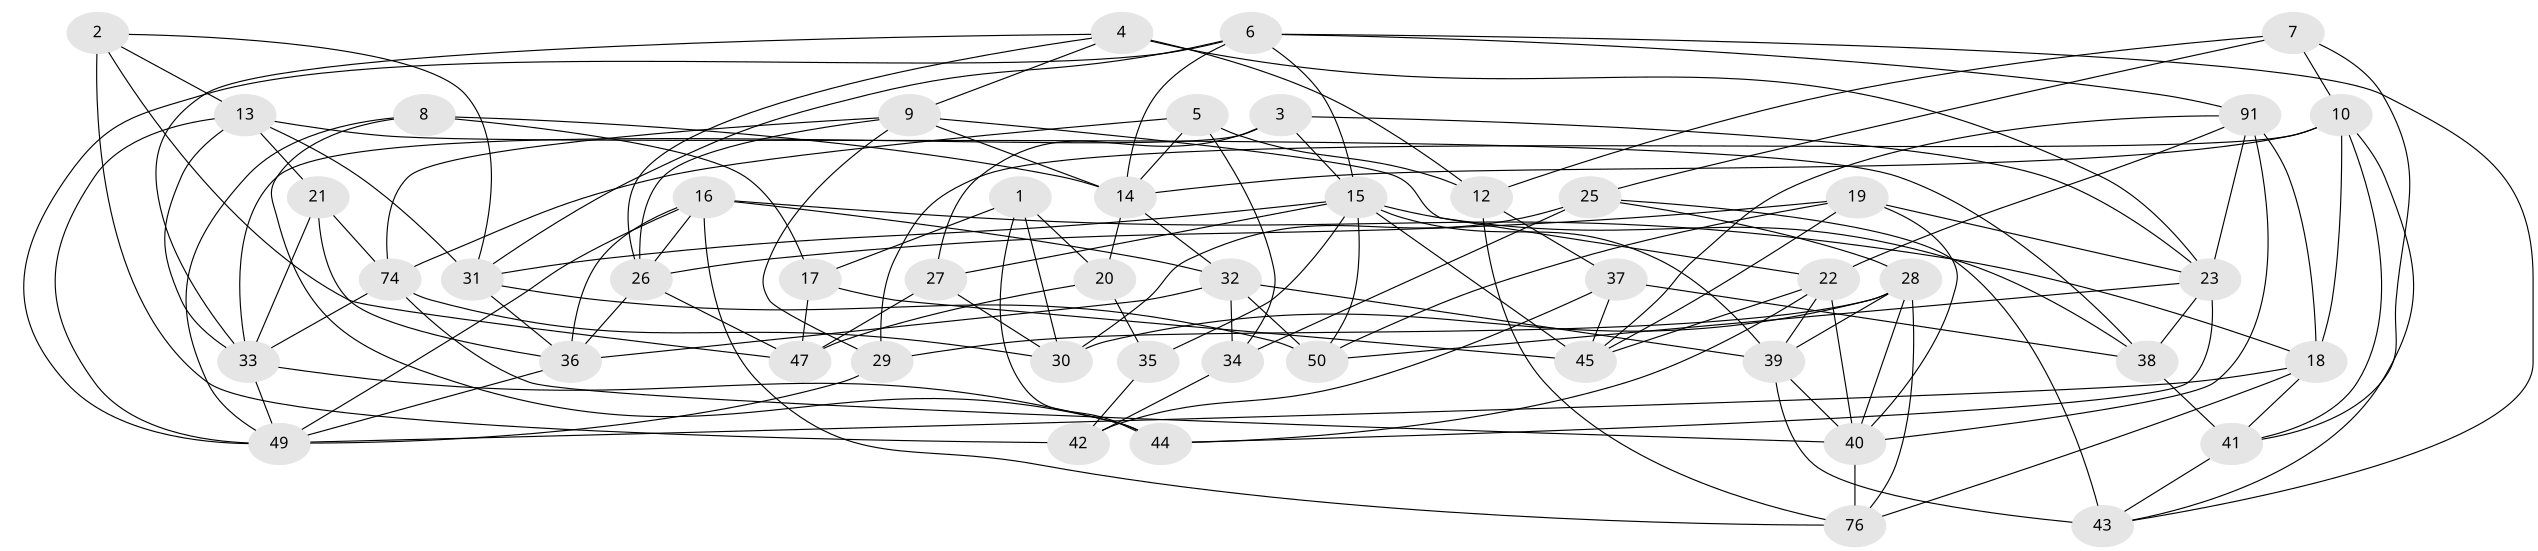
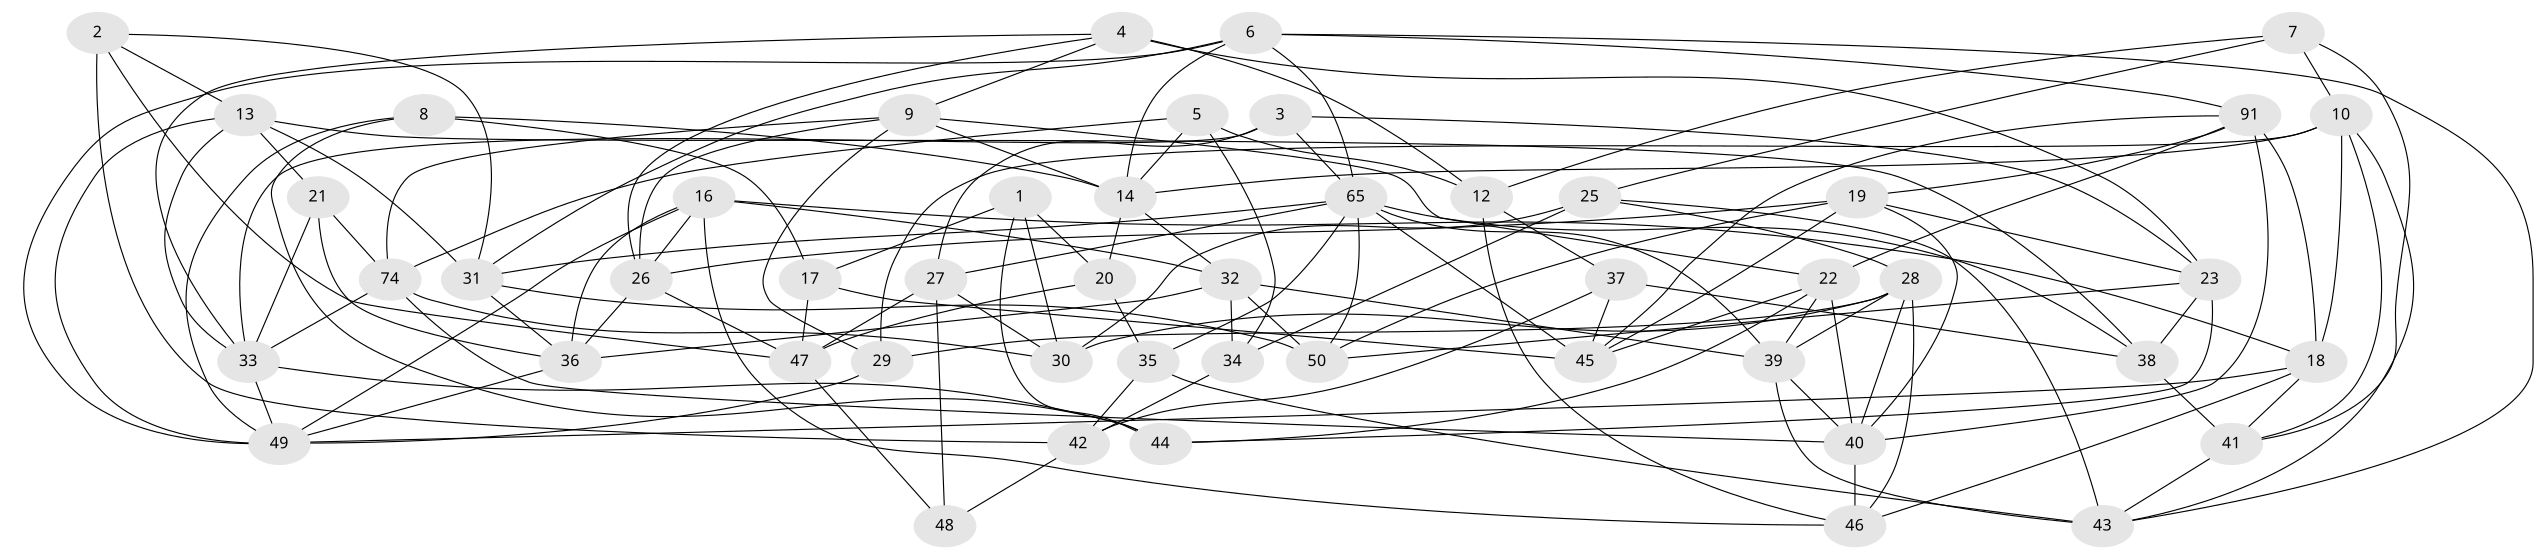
(1356, 197) -> (1356, 197)
(2230, 197) -> (2058, 169)
none -> (1620, 461)
none -> (945, 526)
(1855, 526) -> (1855, 526)
